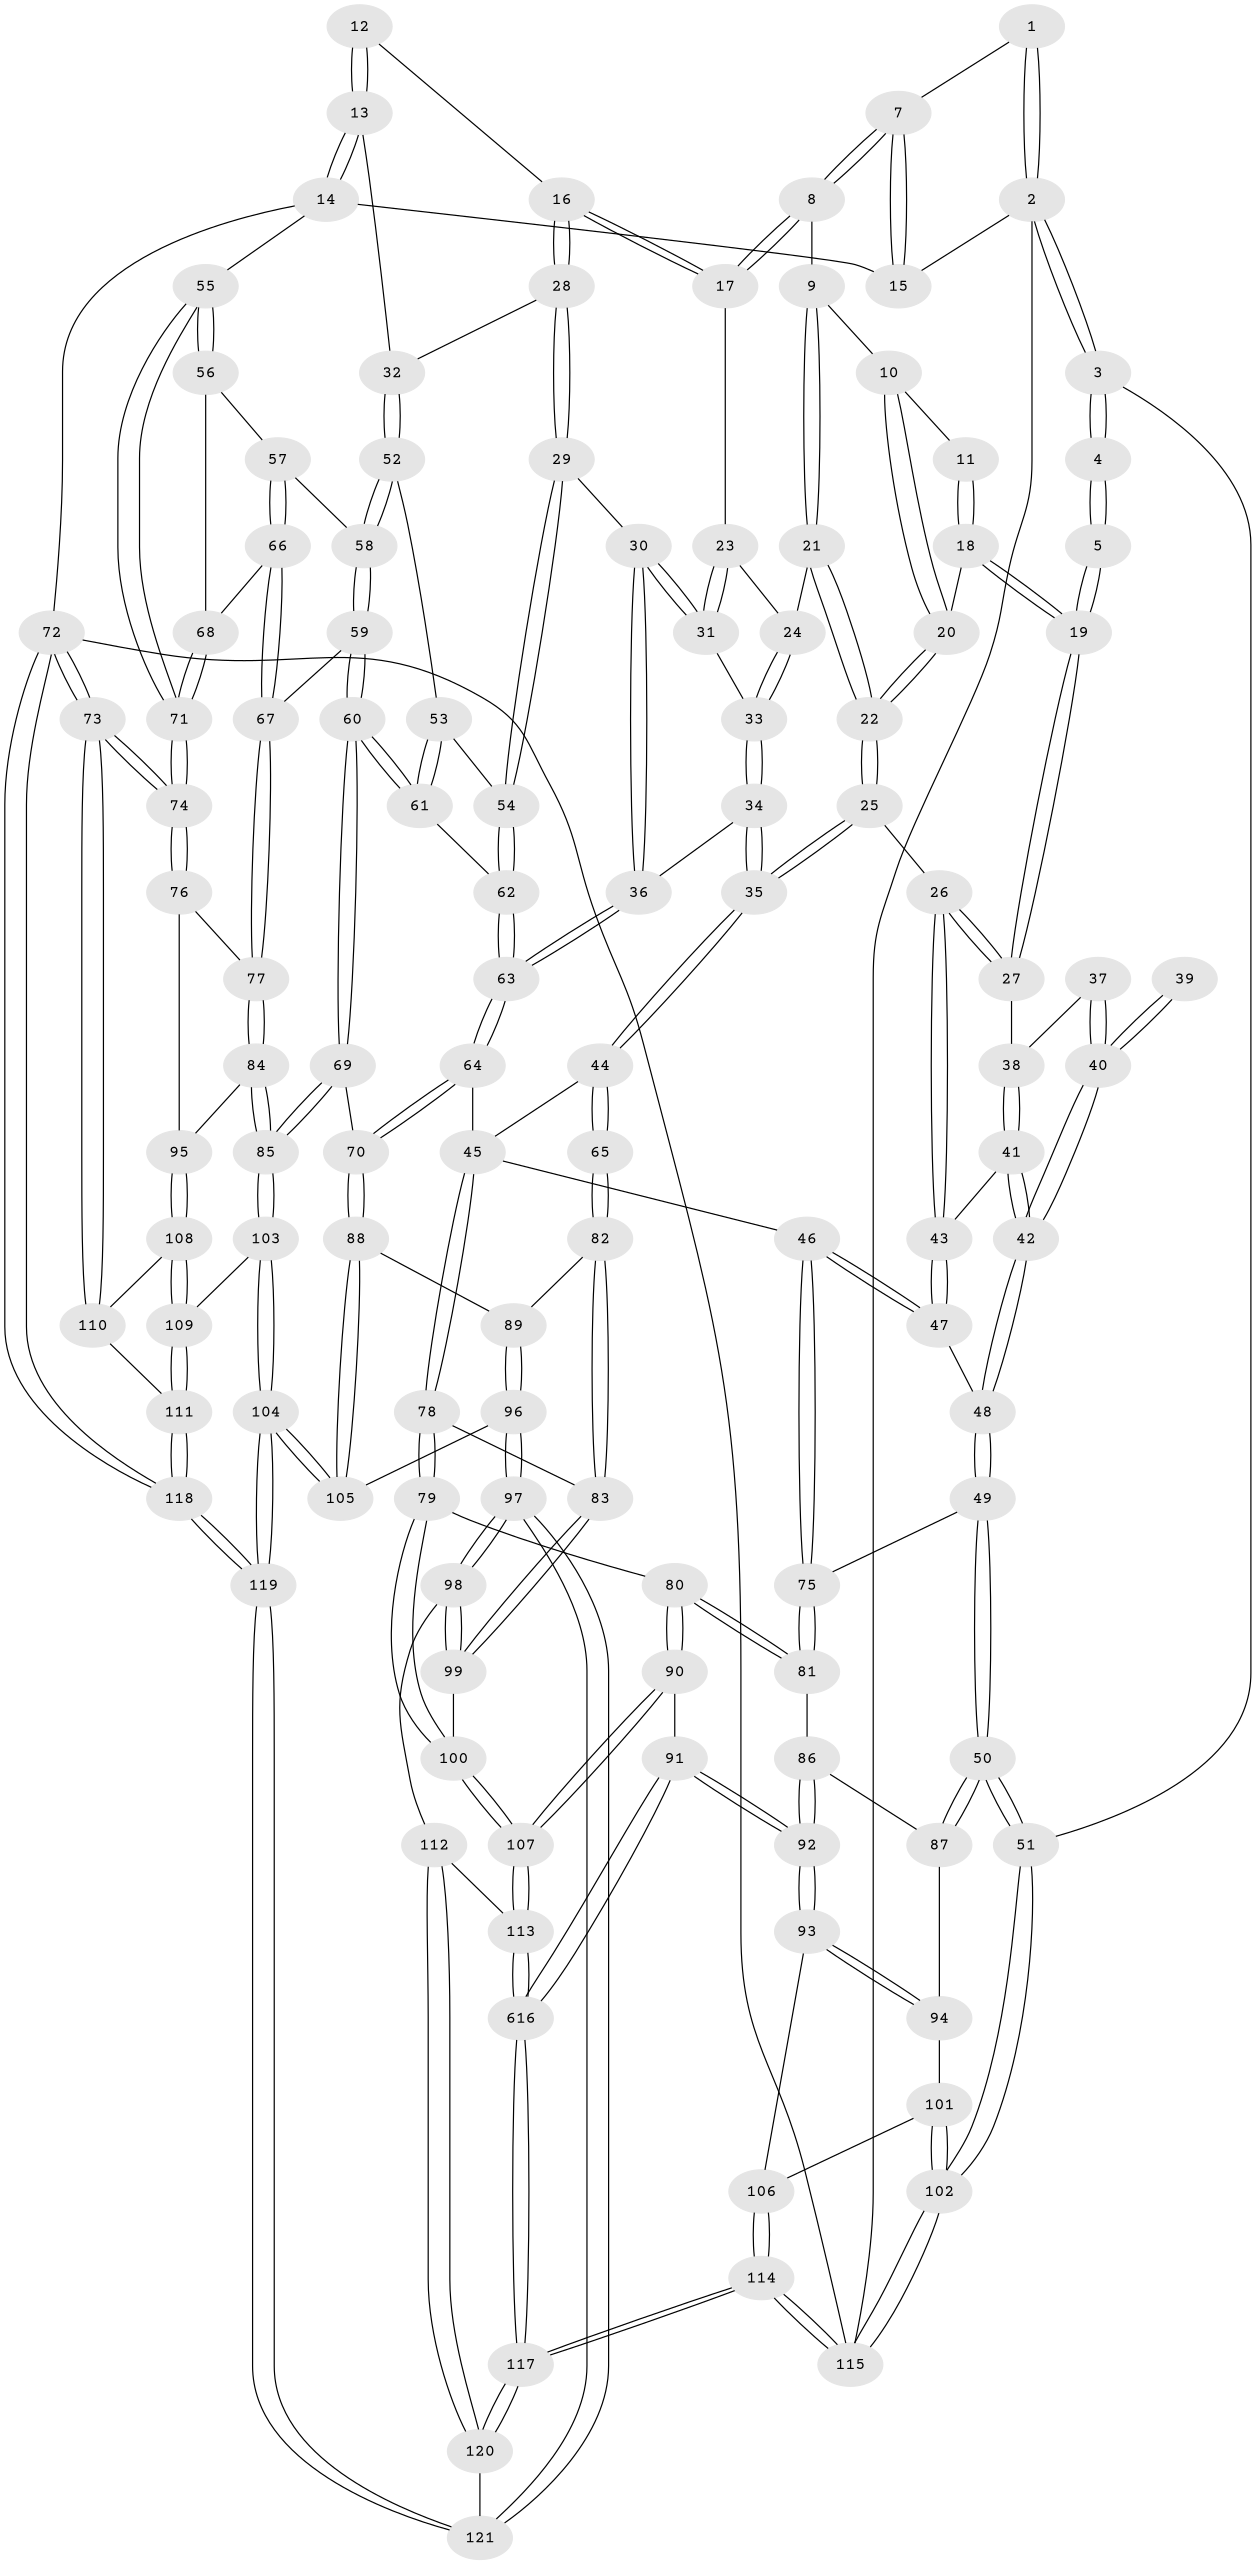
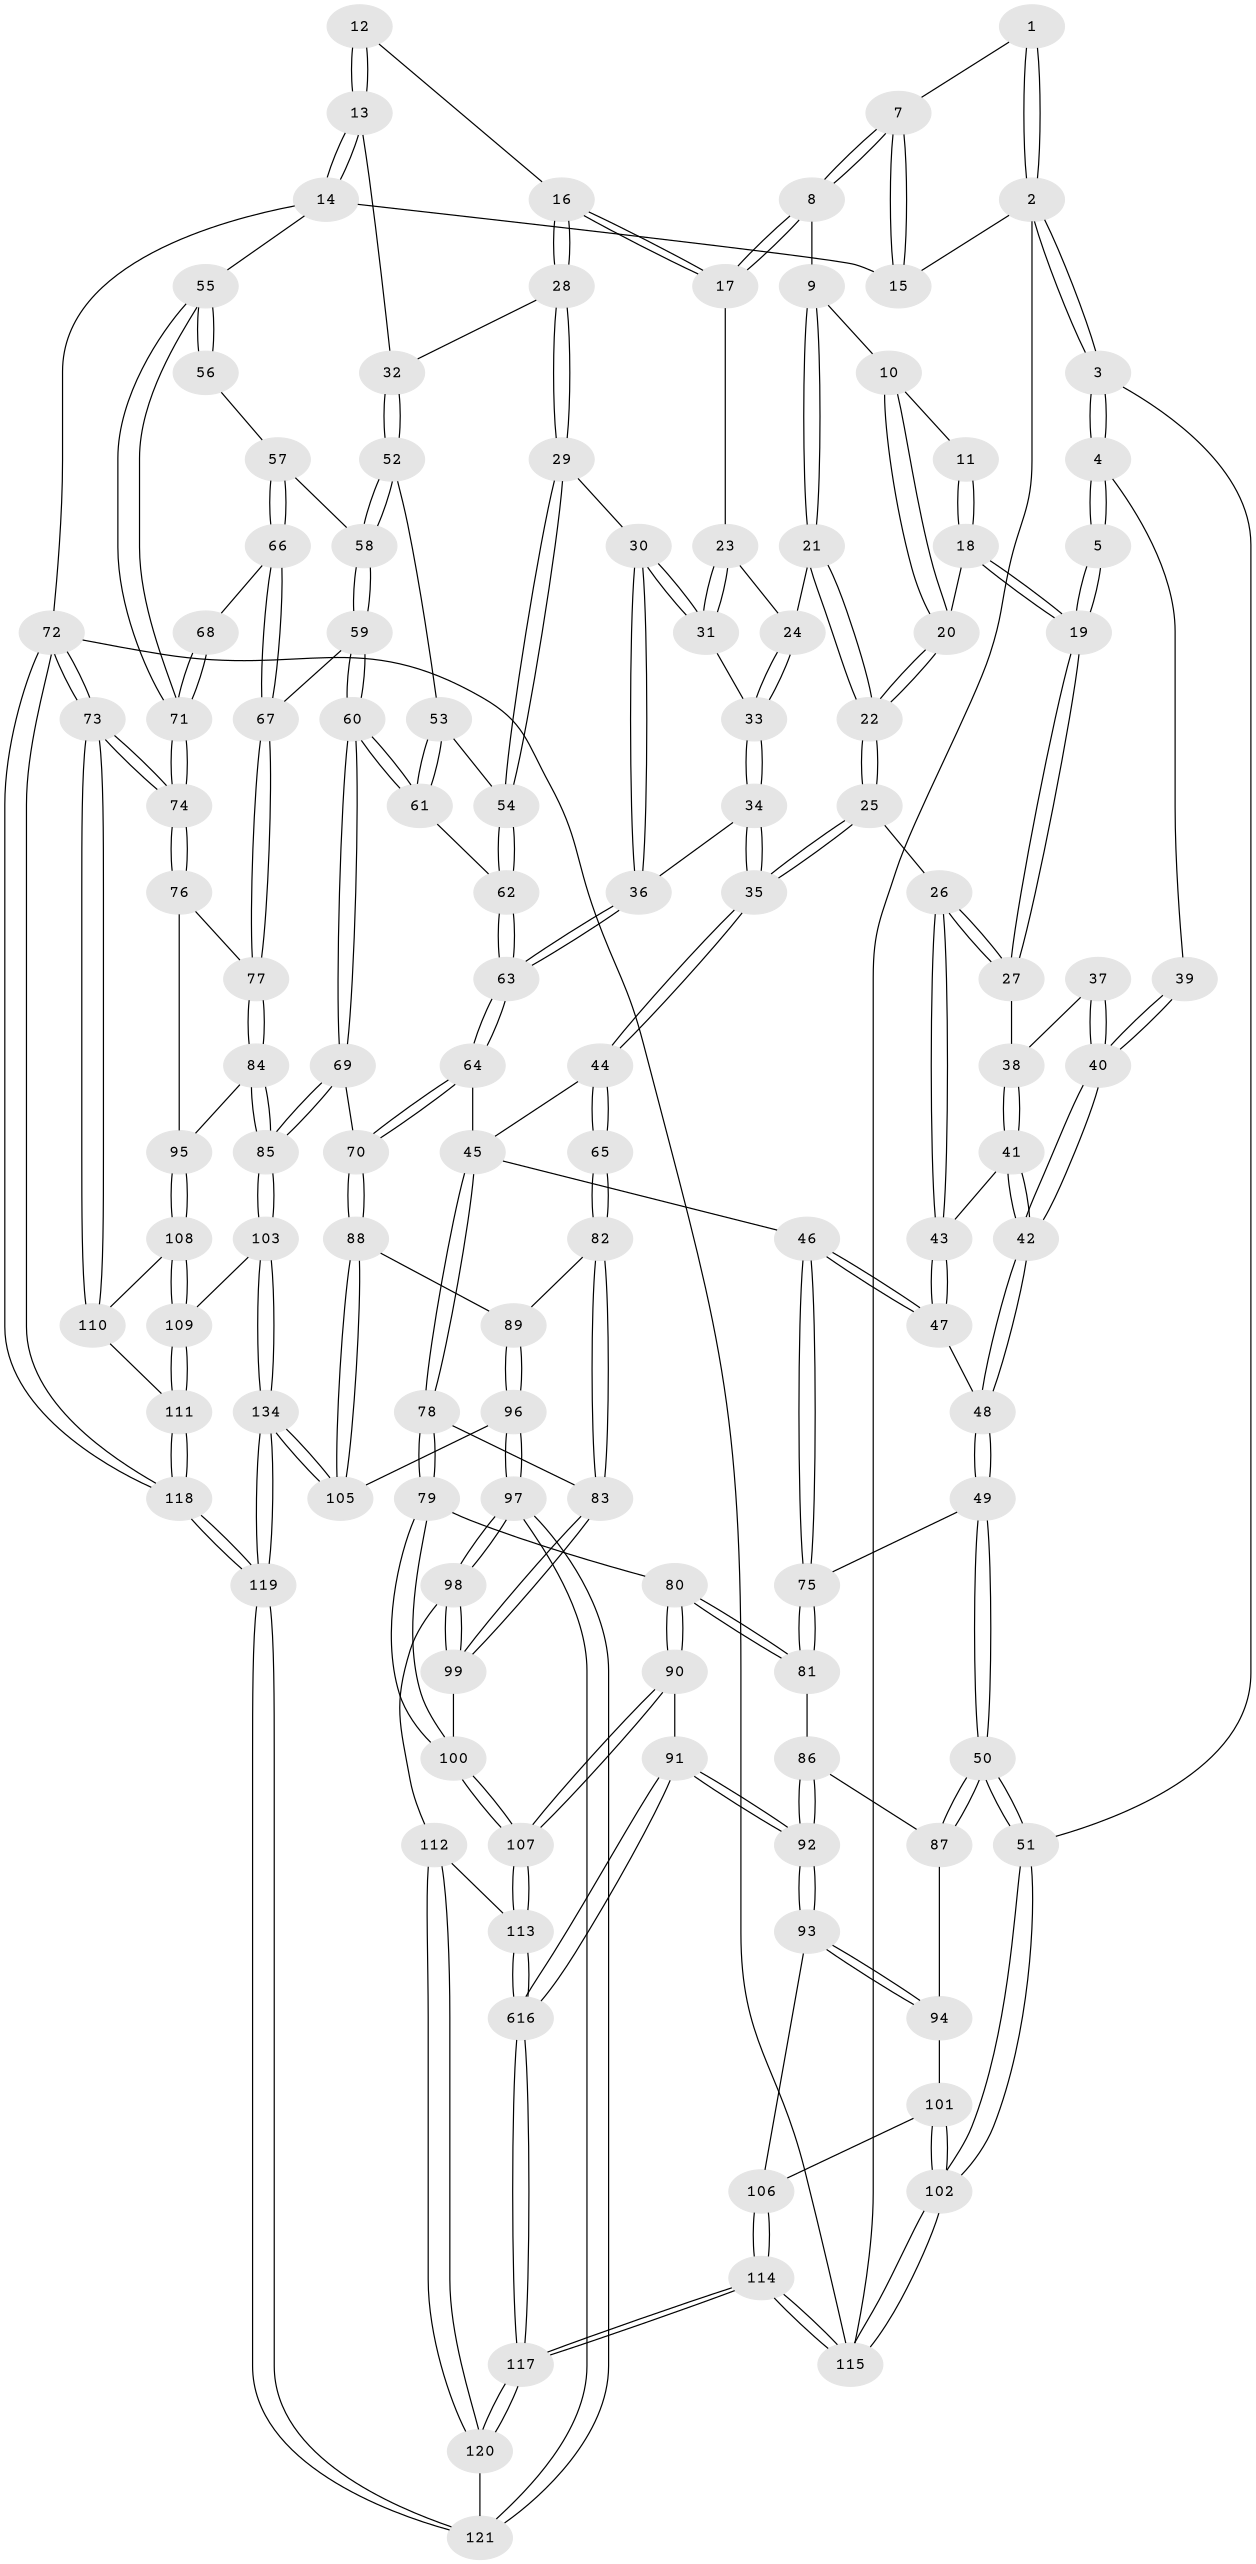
(206, 503) -> none
none -> (1175, 711)
(266, 1412) -> (266, 1412)
